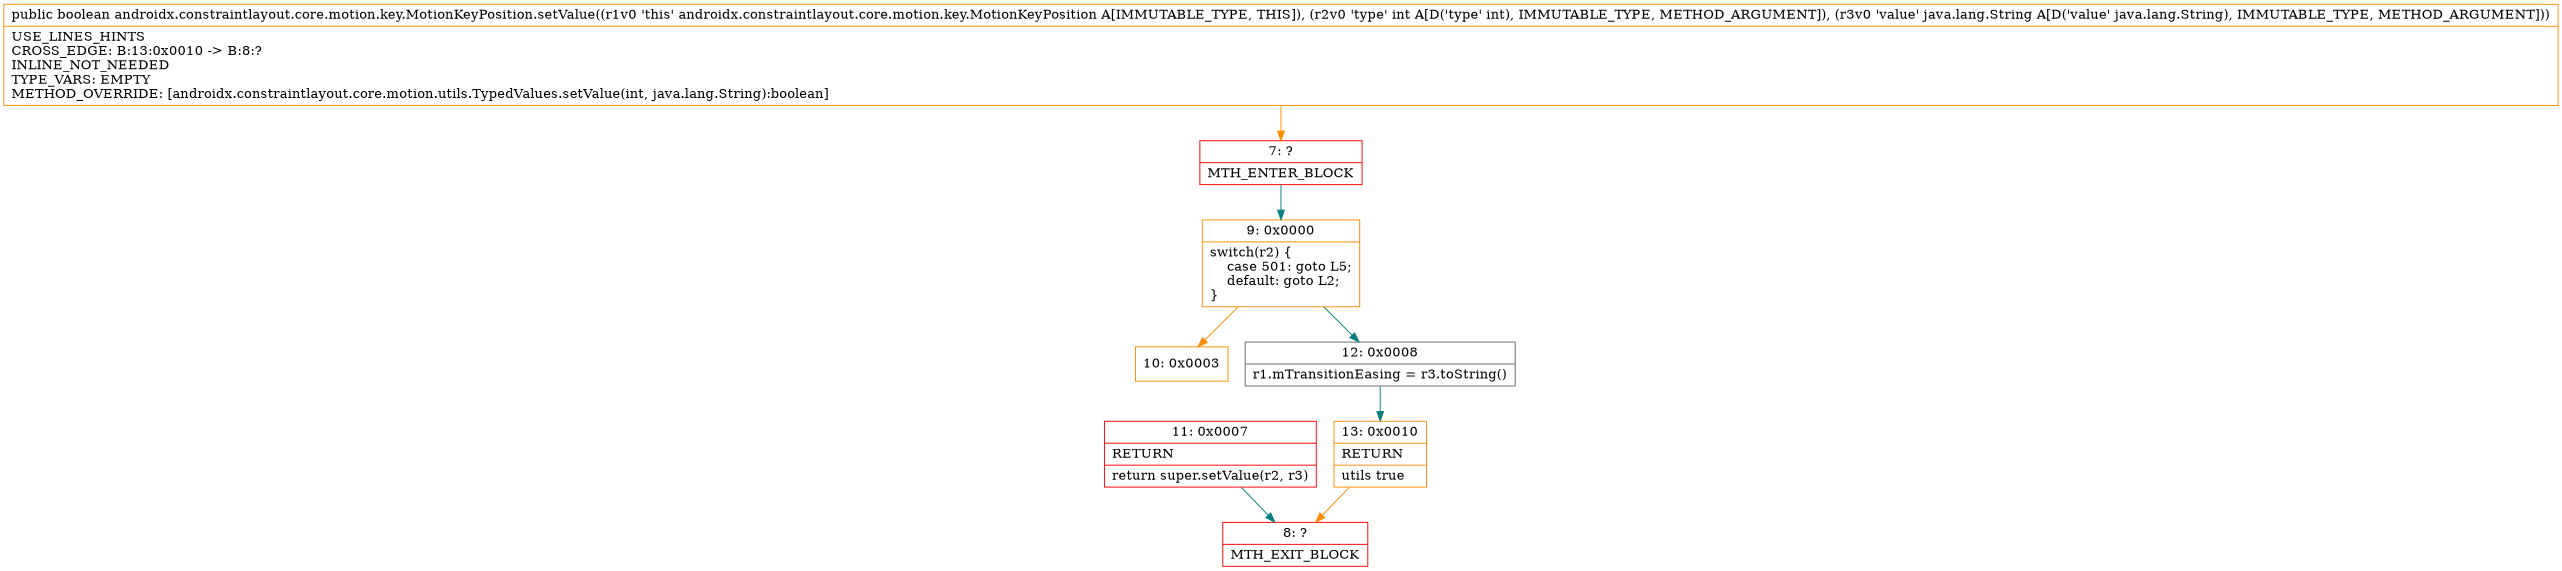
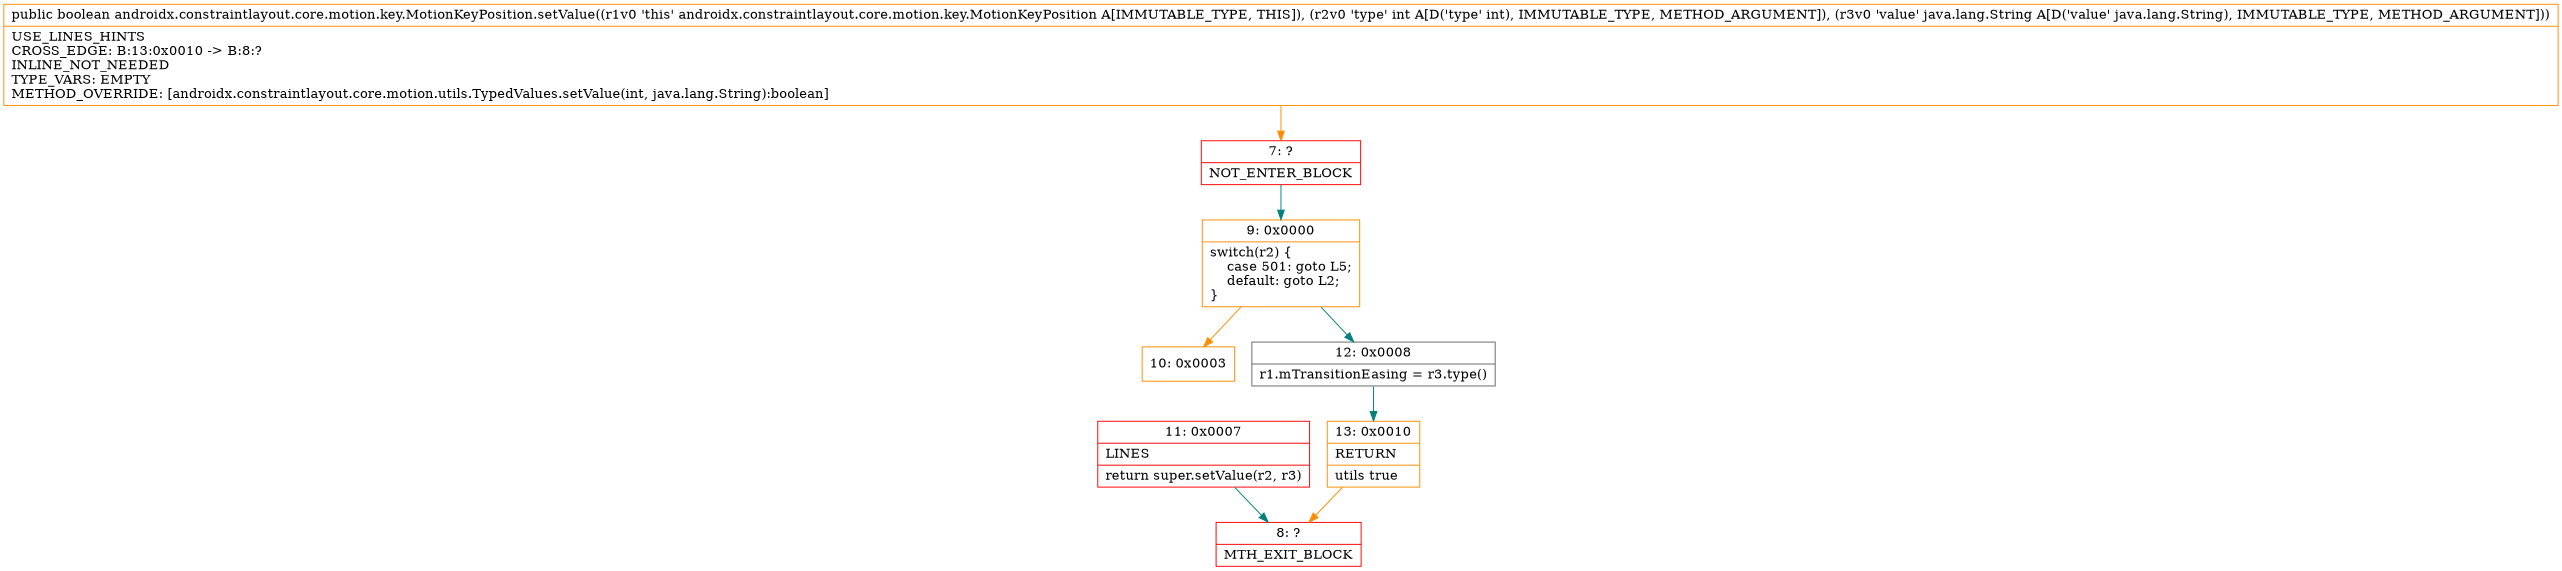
(1281, 173) -> (1281, 173)
(1380, 375) -> (1374, 375)
(1143, 454) -> (1128, 454)
